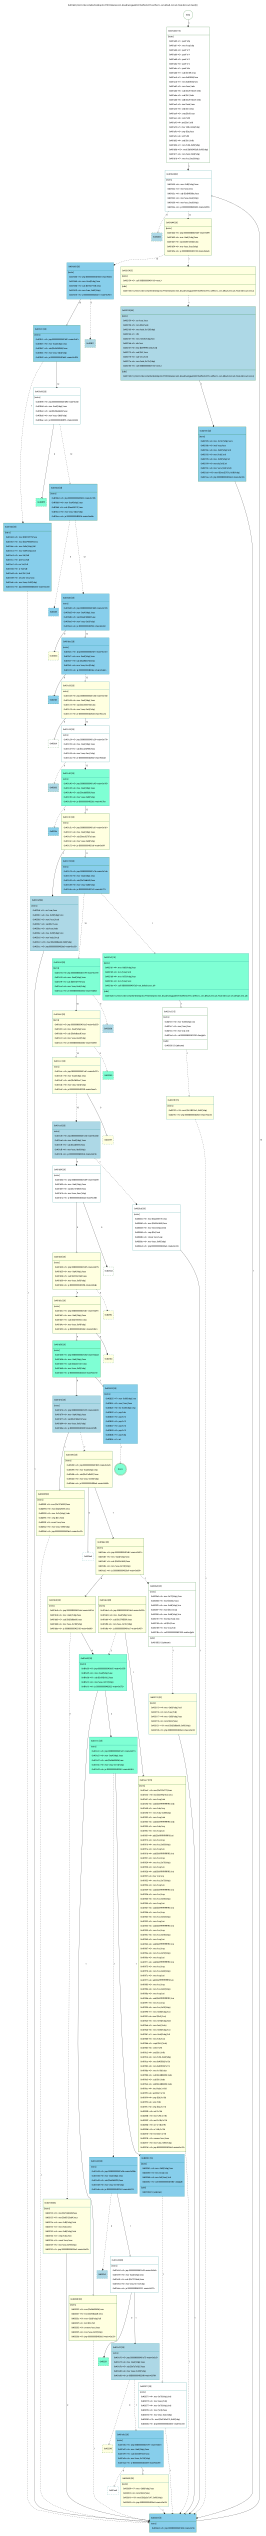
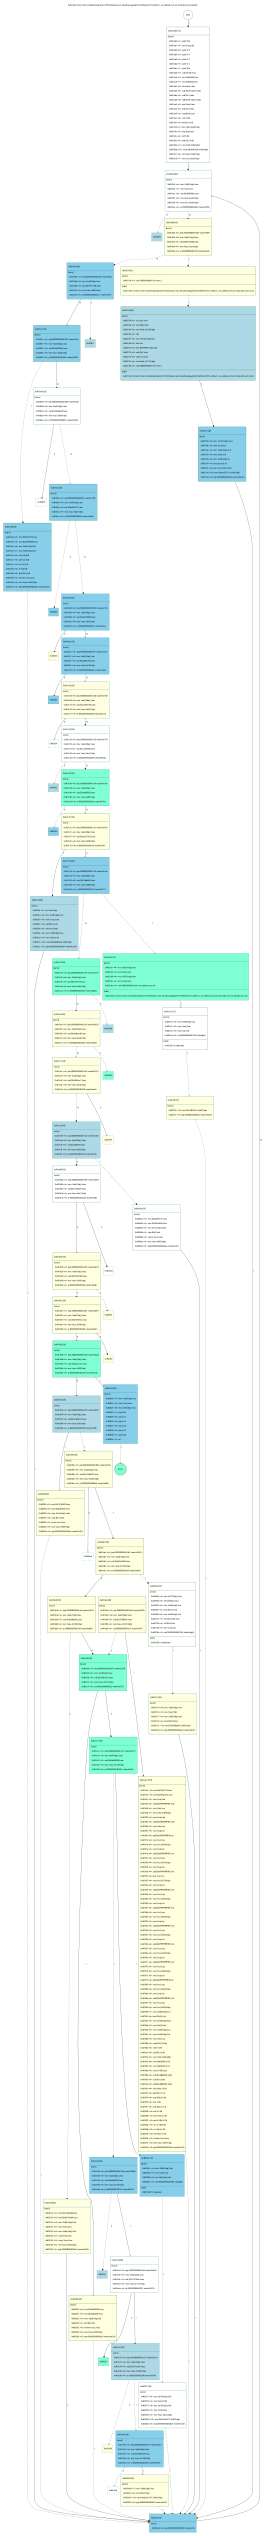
(41, 502) -> (41, 502)
